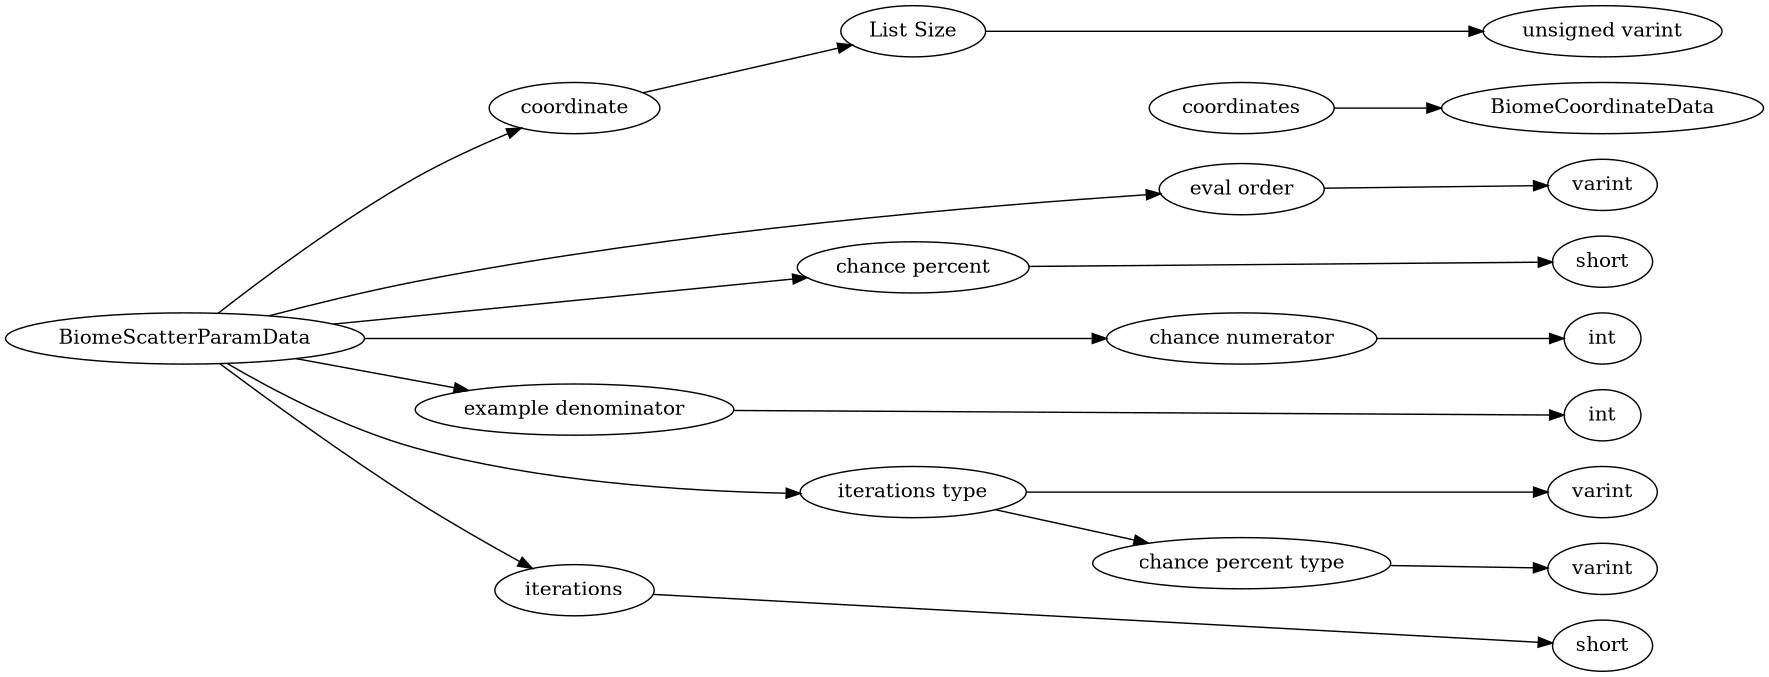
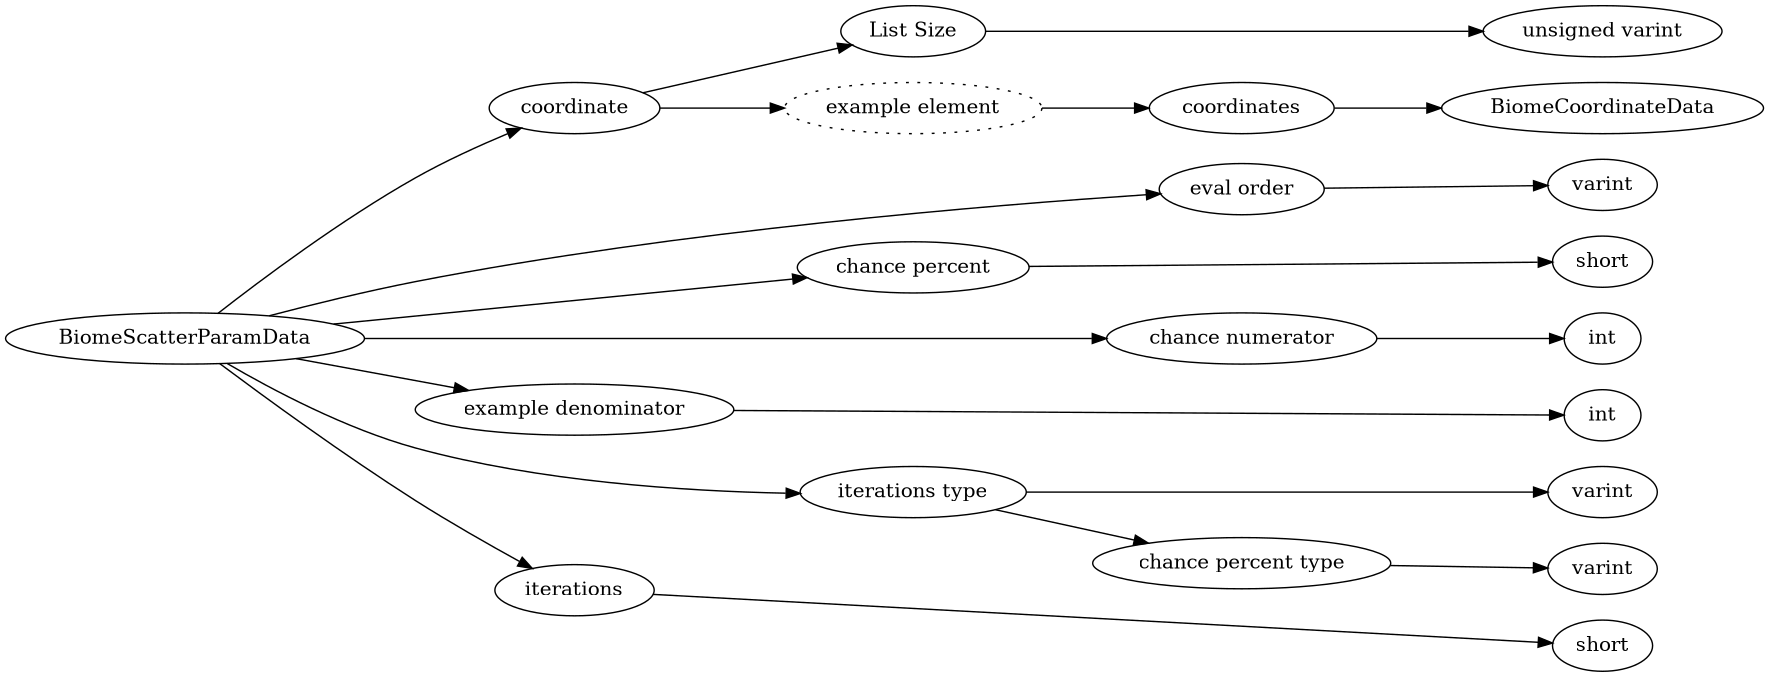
none -> (913, 108)
